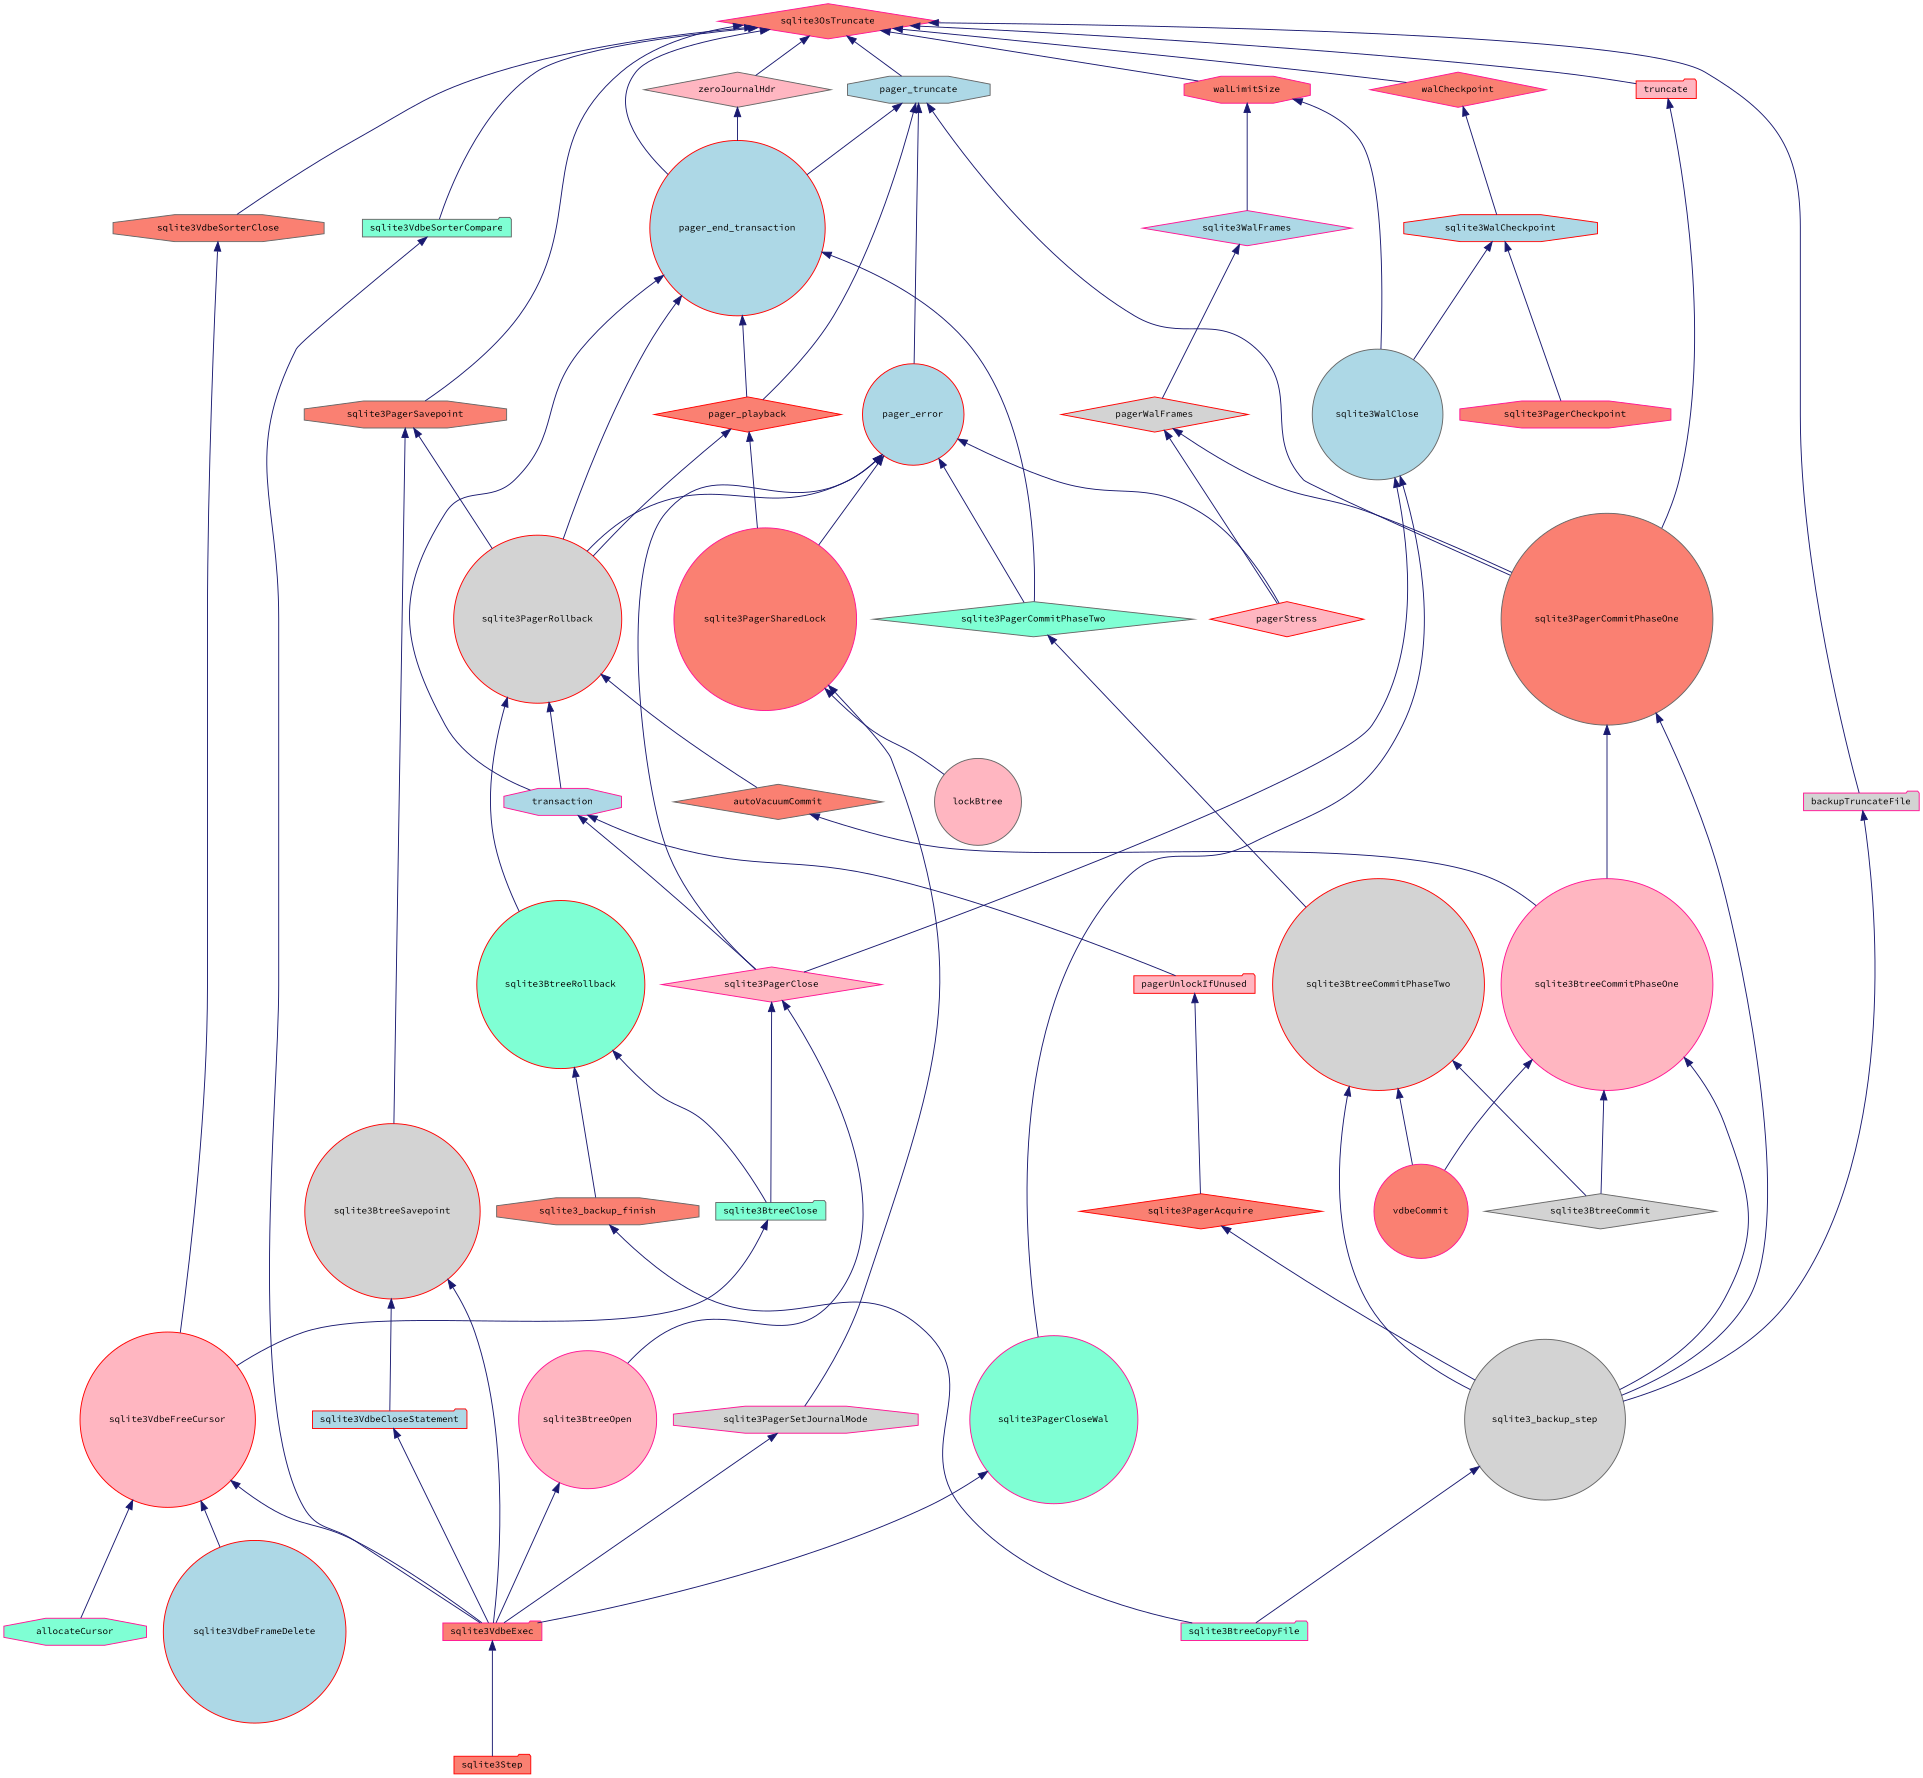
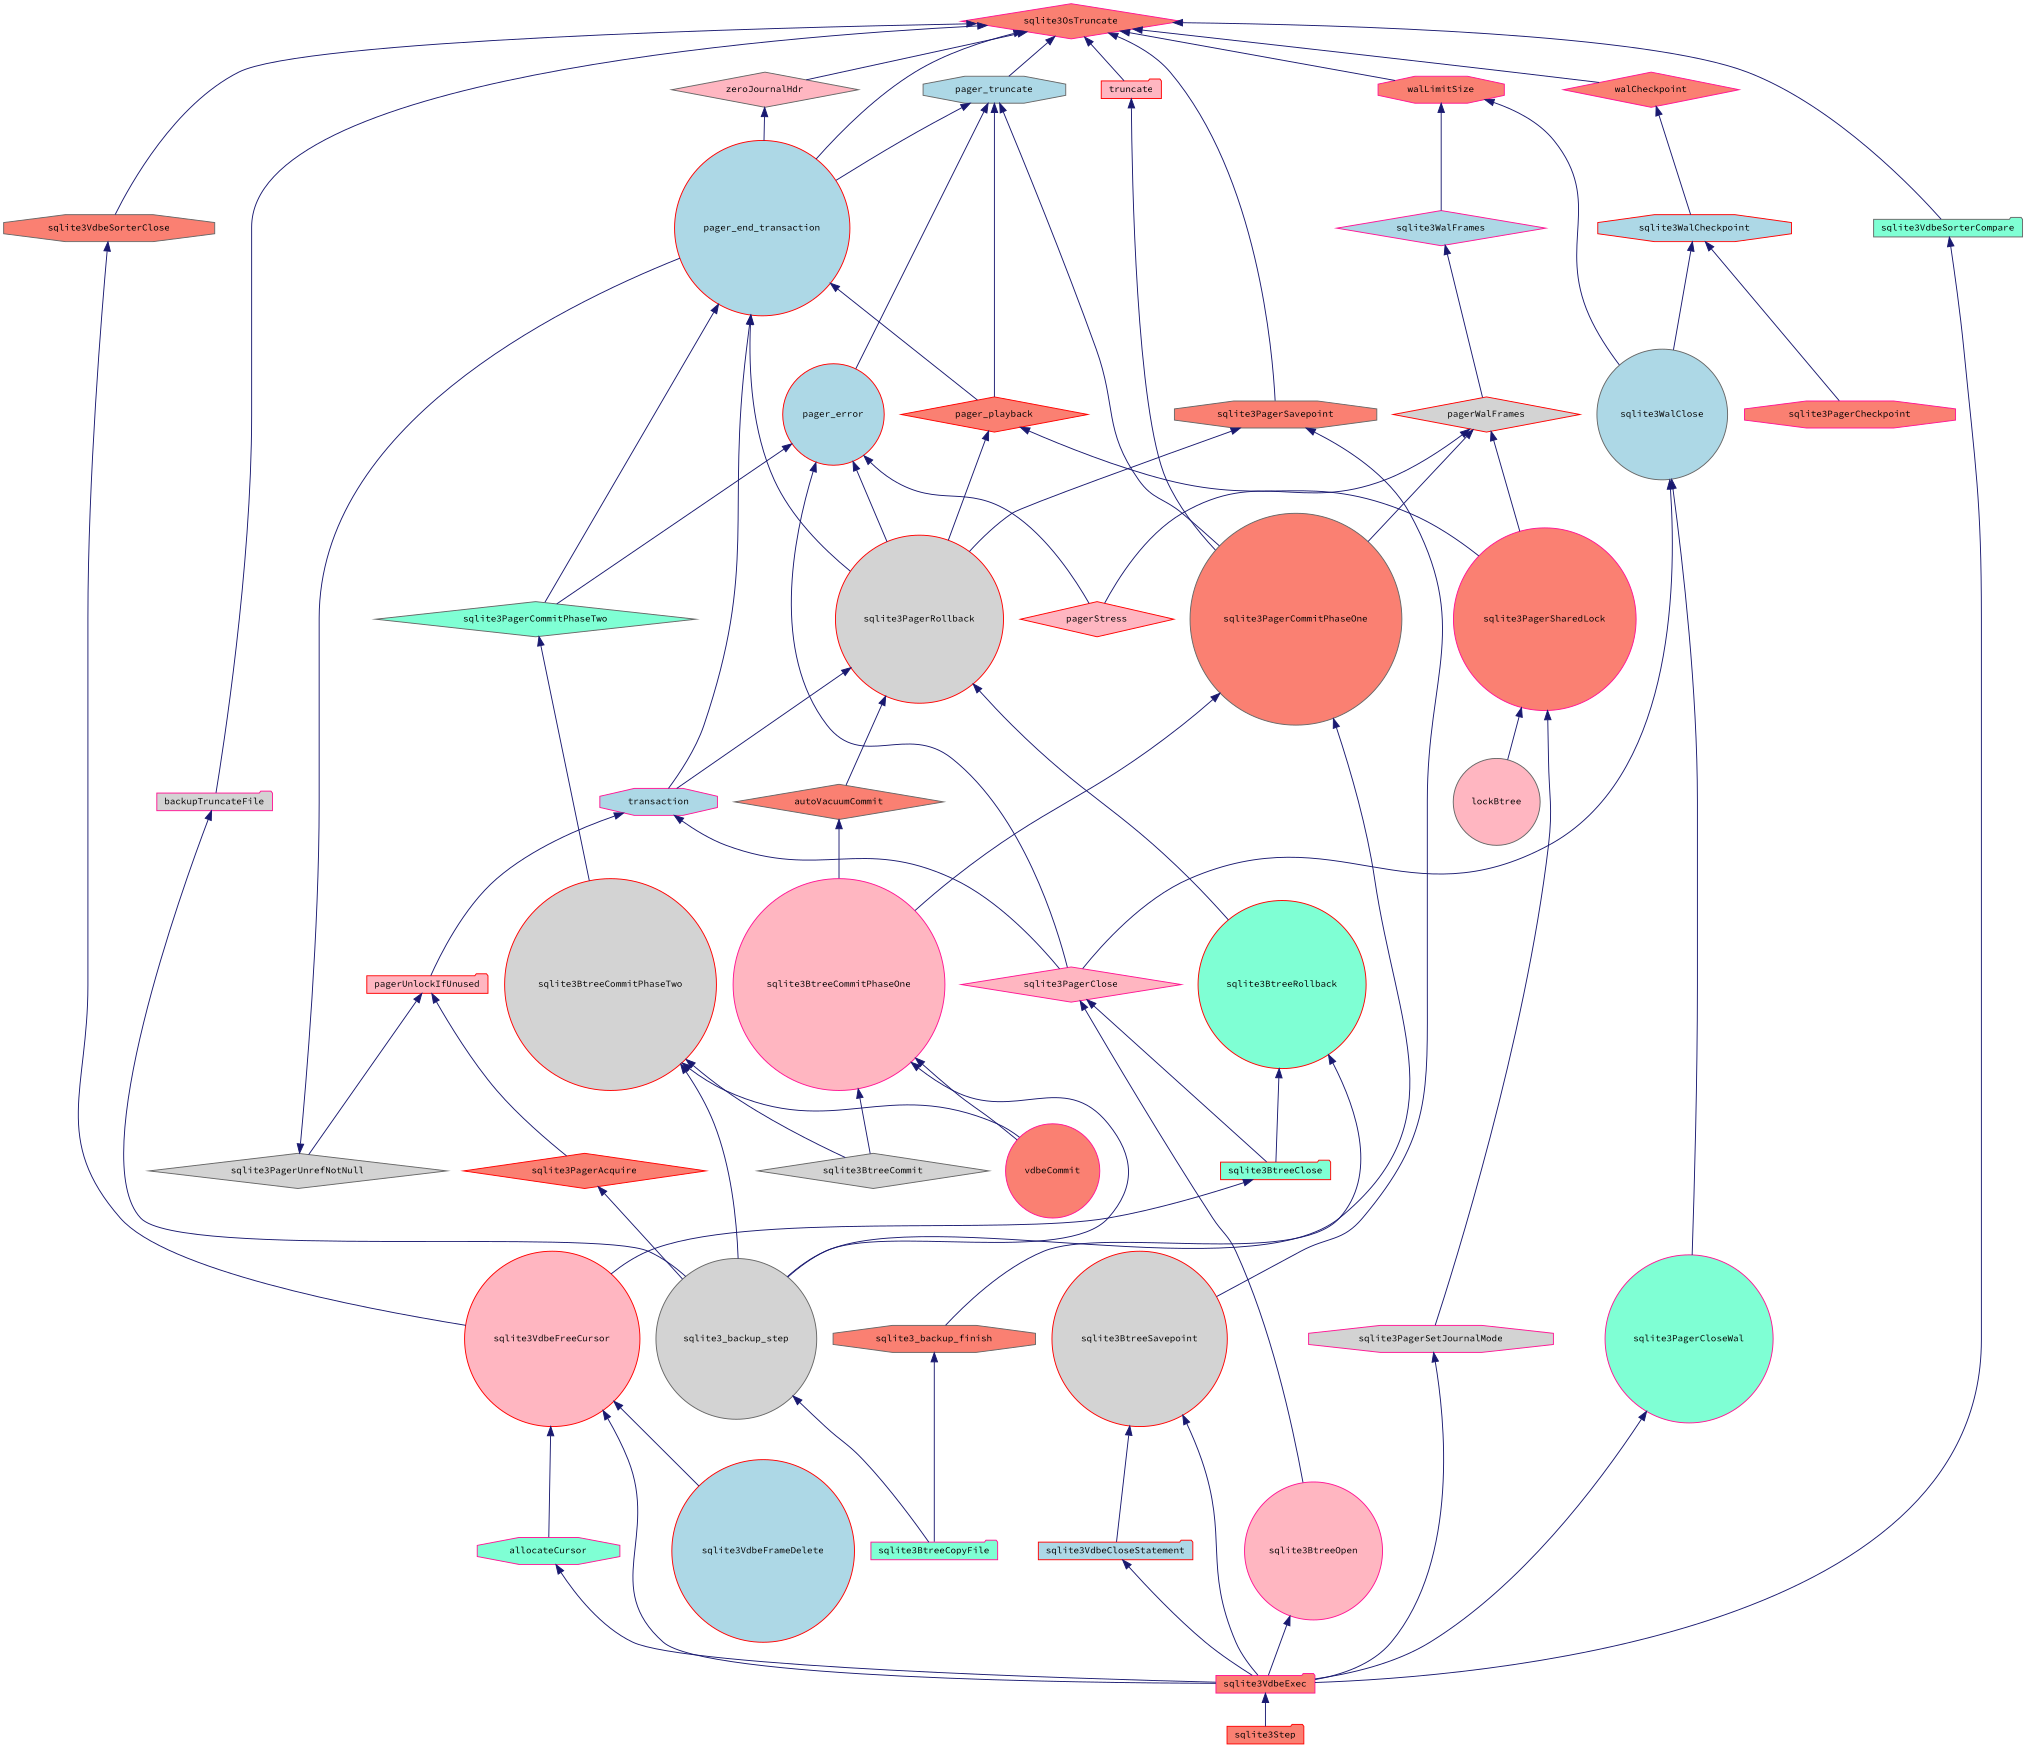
(848, 504) -> (1507, 486)
none -> (298, 1171)
(771, 1211) -> (1276, 1171)
none -> (873, 1669)
